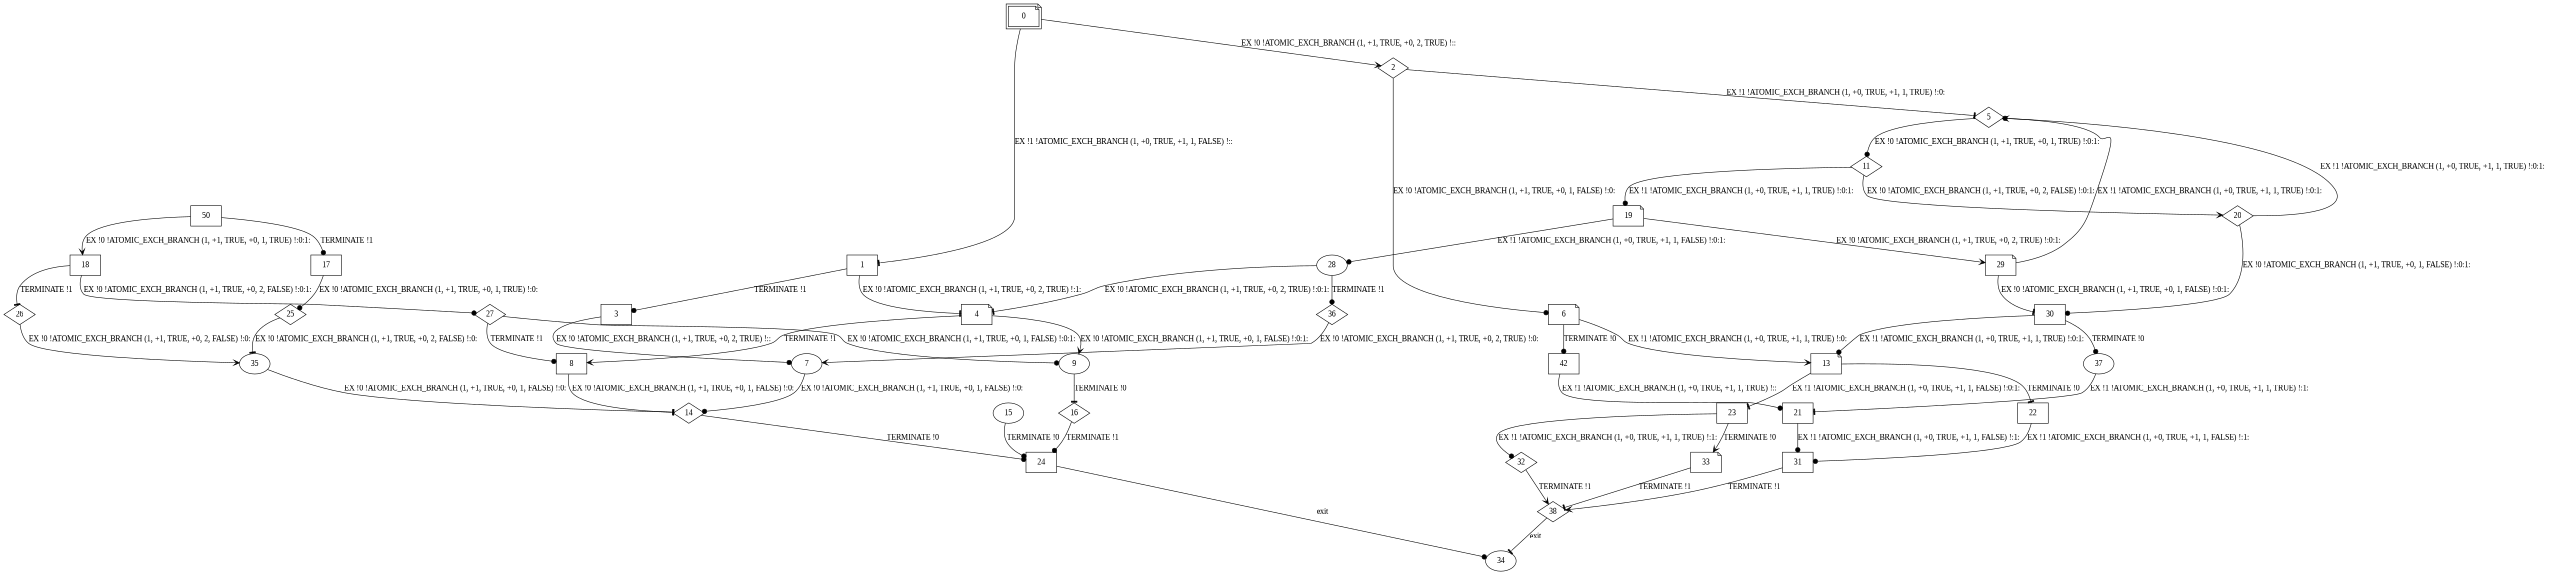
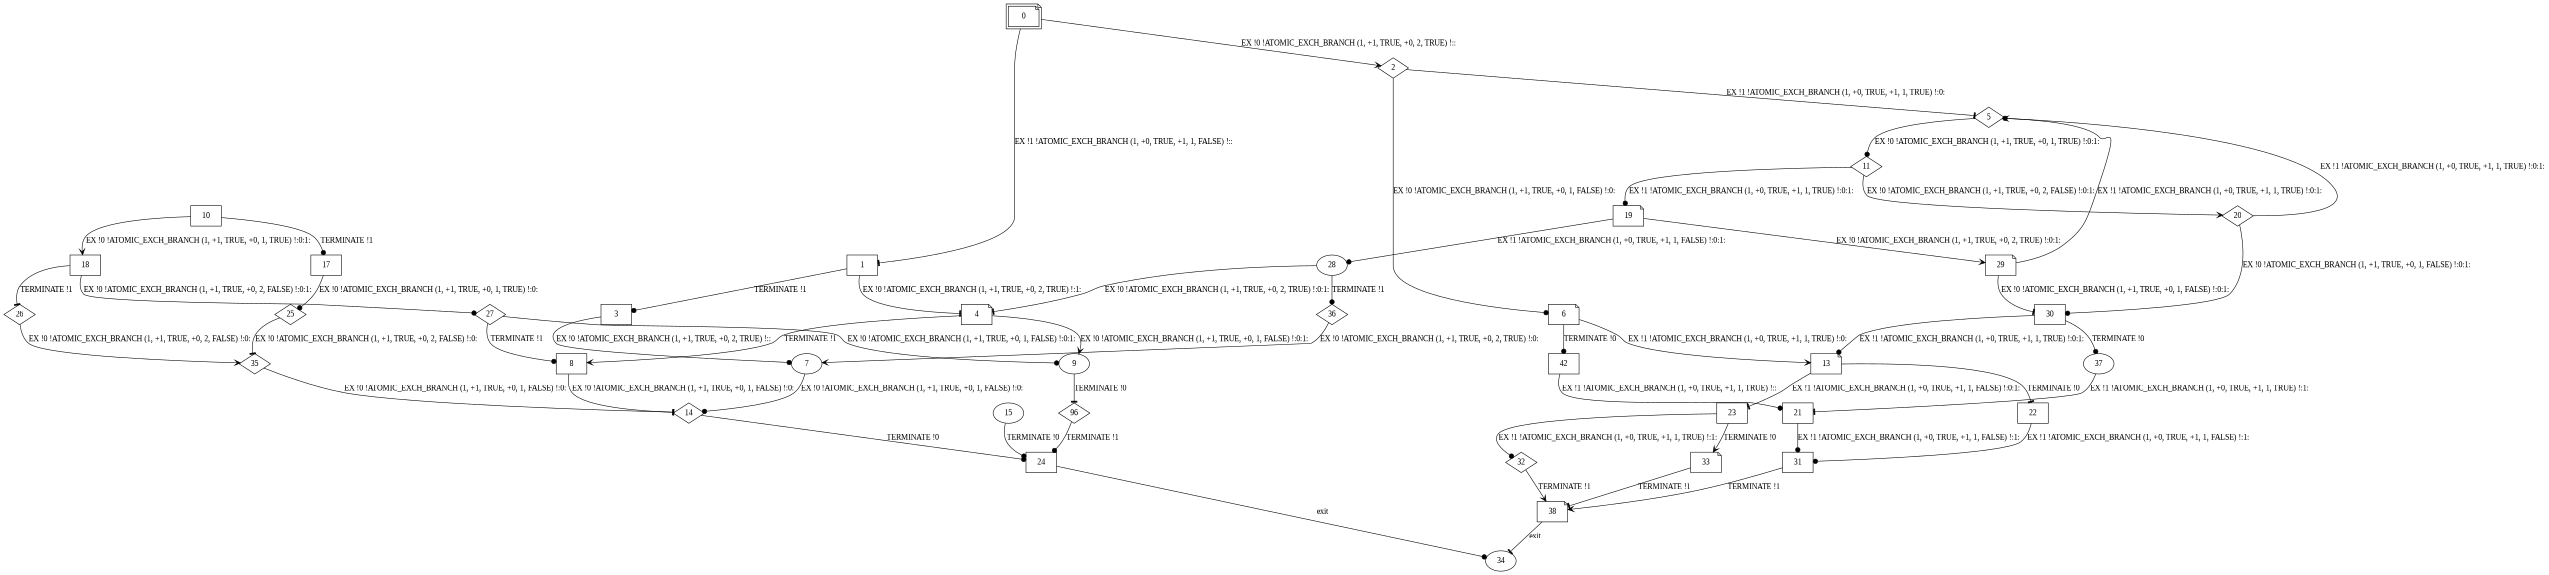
(206, 216) -> (206, 216)
(255, 364) -> (255, 364)
(1074, 413) -> (1074, 413)
(1553, 512) -> (1552, 512)
